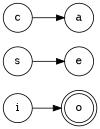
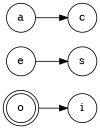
(44, 18) -> (48, 18)
(44, 61) -> (48, 61)
(43, 108) -> (49, 108)
